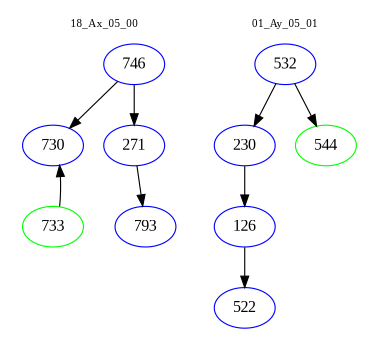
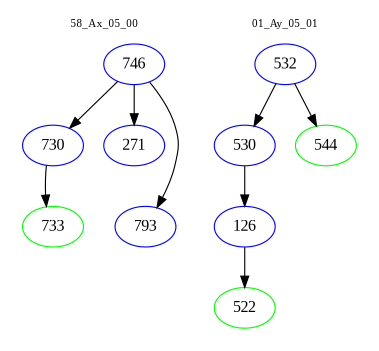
(105, 24) -> (105, 24)
(245, 145) -> (245, 145)
(139, 180) -> (178, 137)
(61, 192) -> (45, 180)
(245, 308) -> (245, 308)
